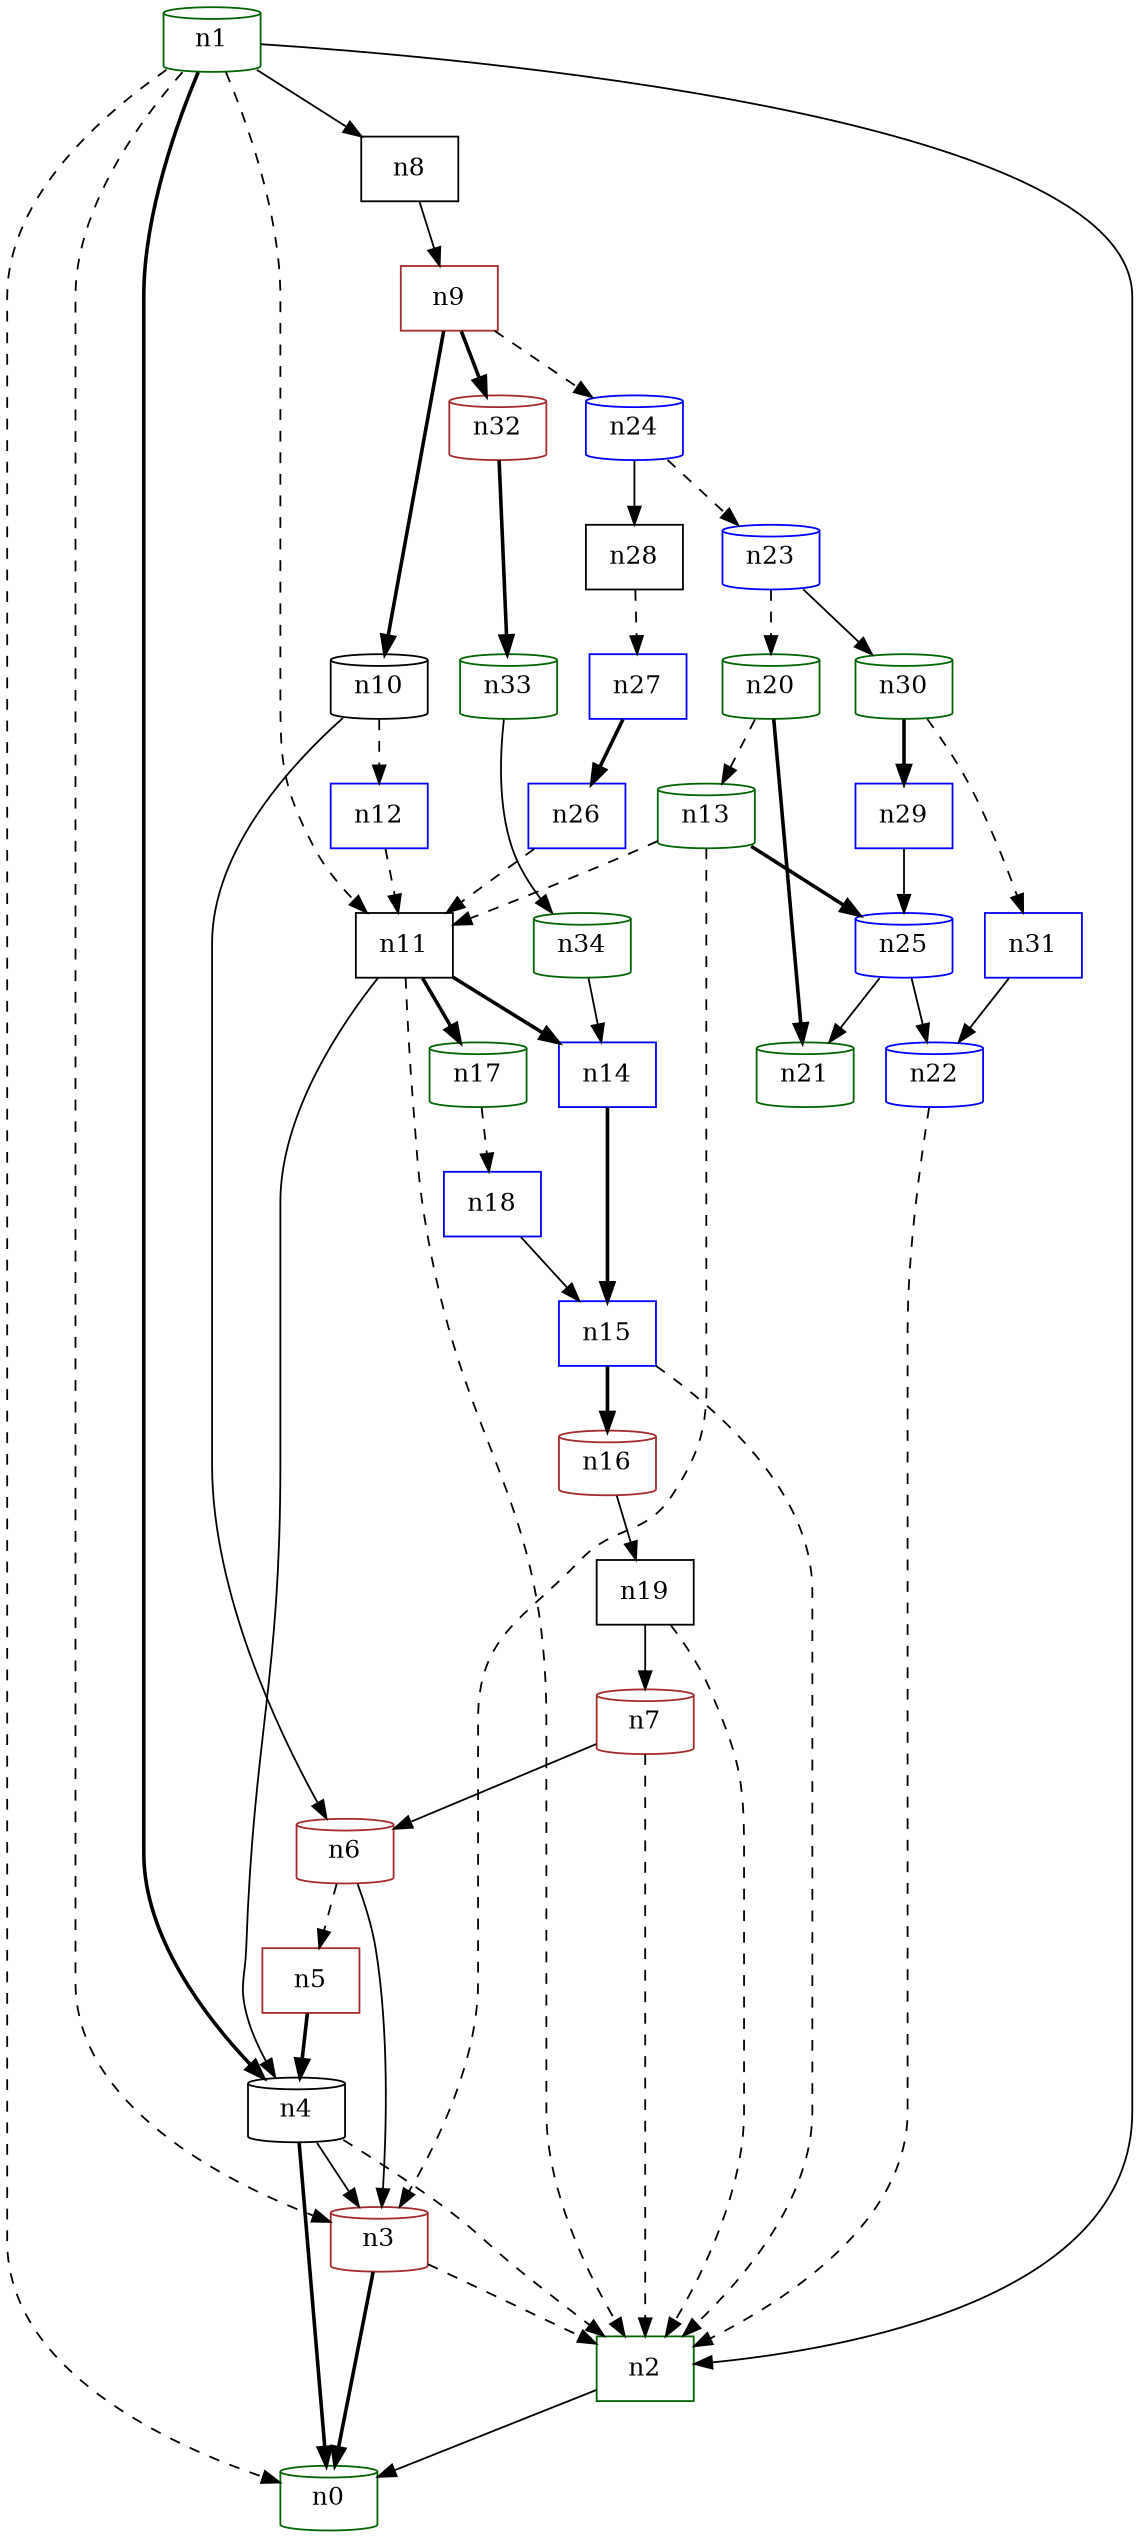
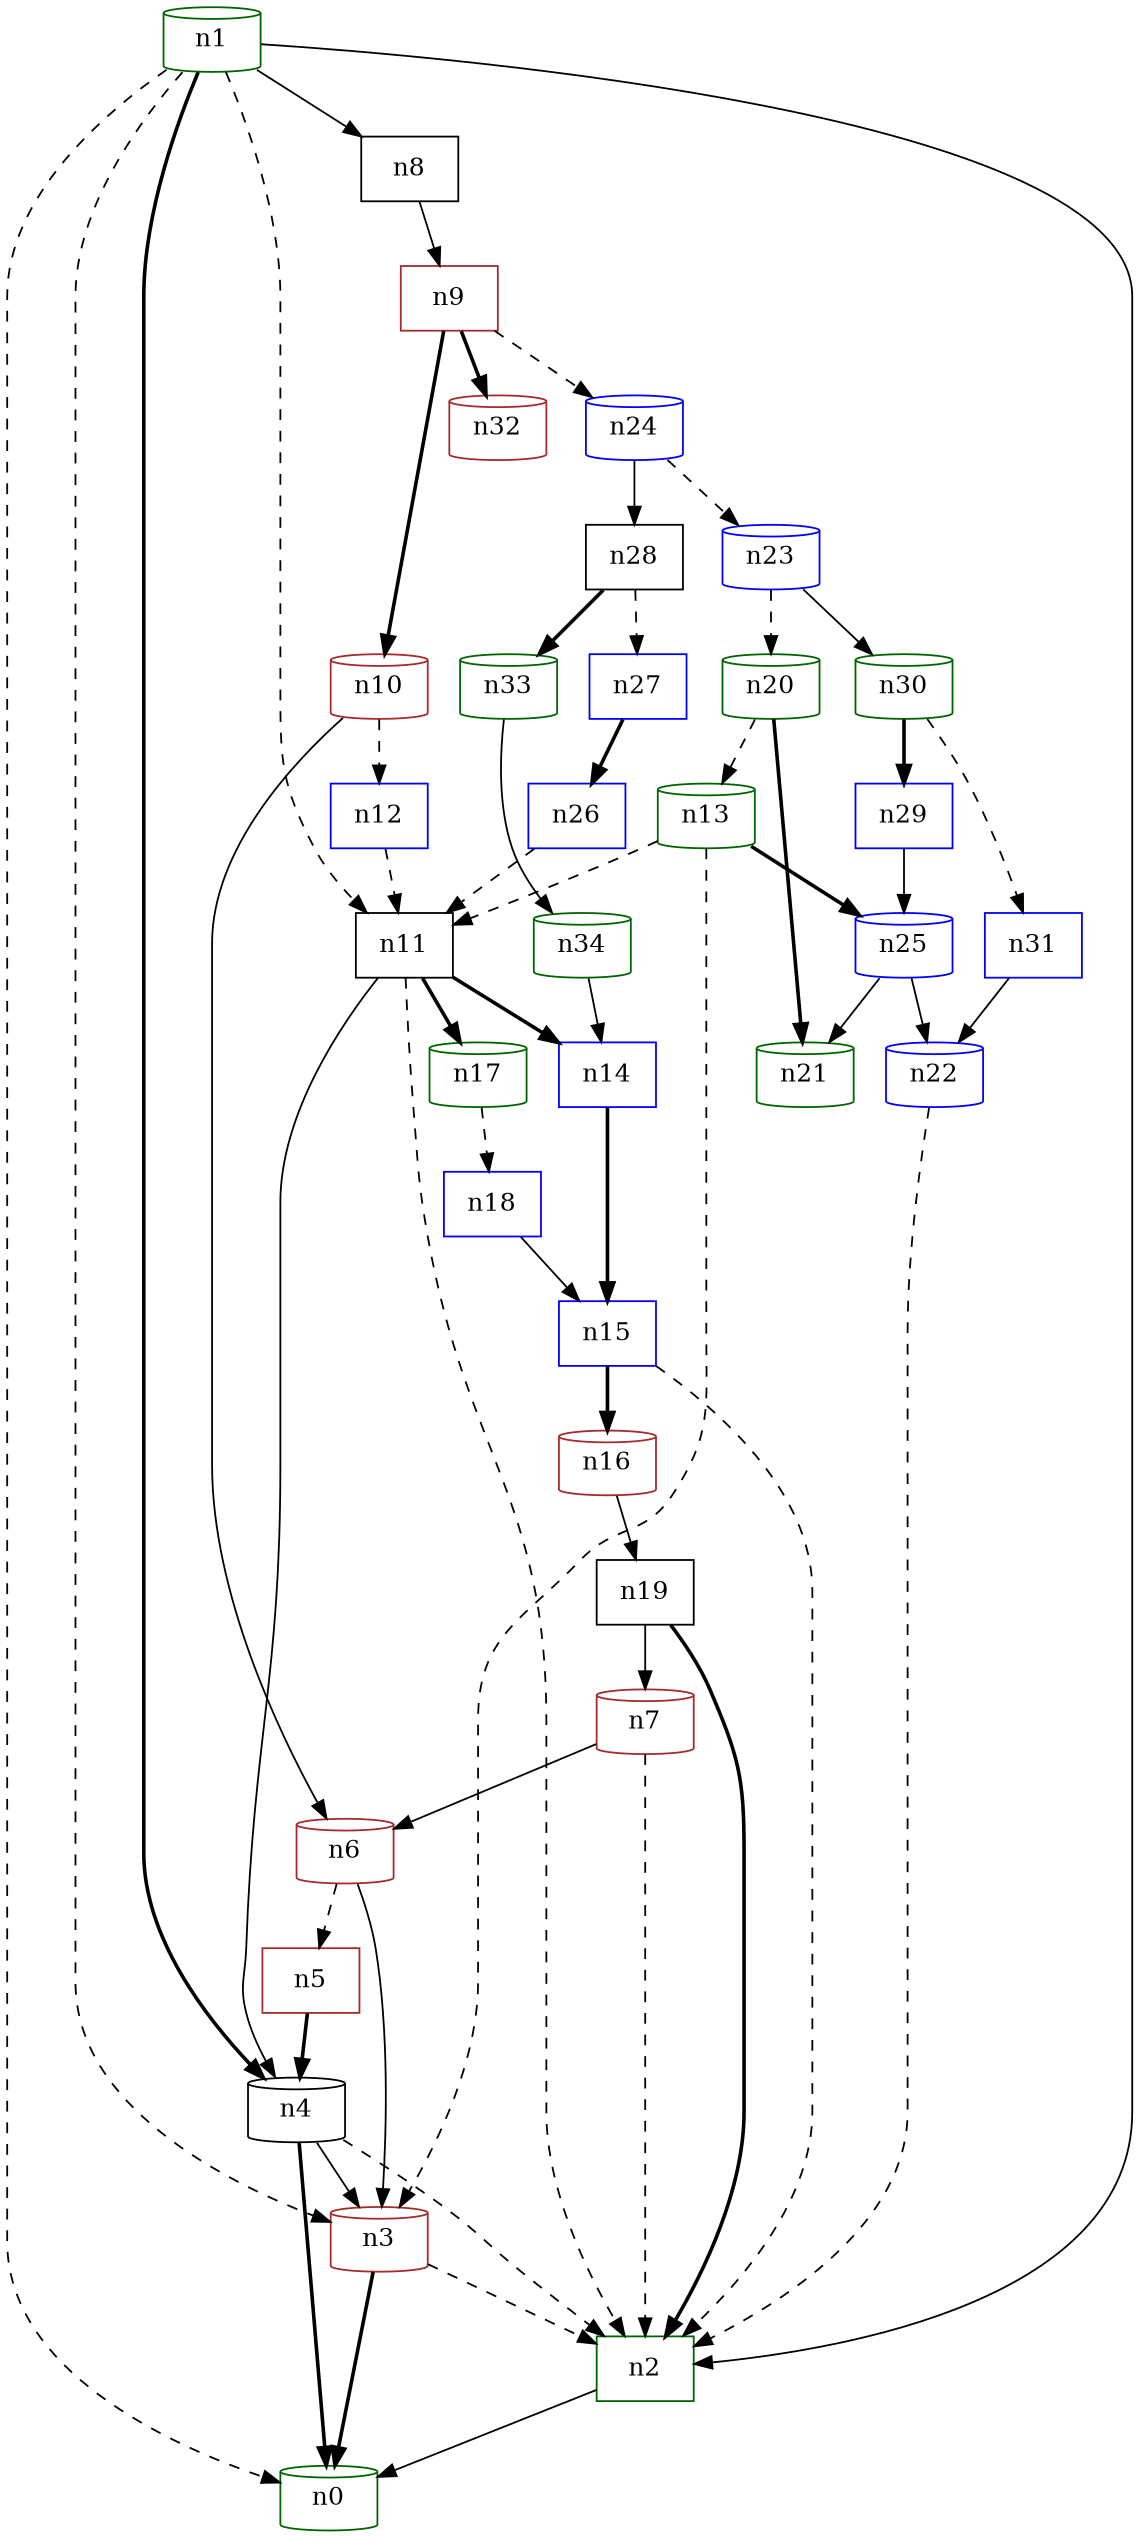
(503, 548) -> (578, 616)
(379, 687) -> (379, 687)
(744, 1971) -> (744, 1971)
